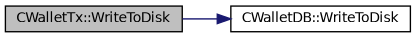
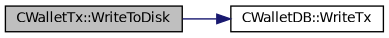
(321, 19) -> (307, 19)
